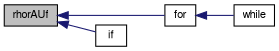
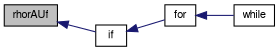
(117, 15) -> (151, 24)
